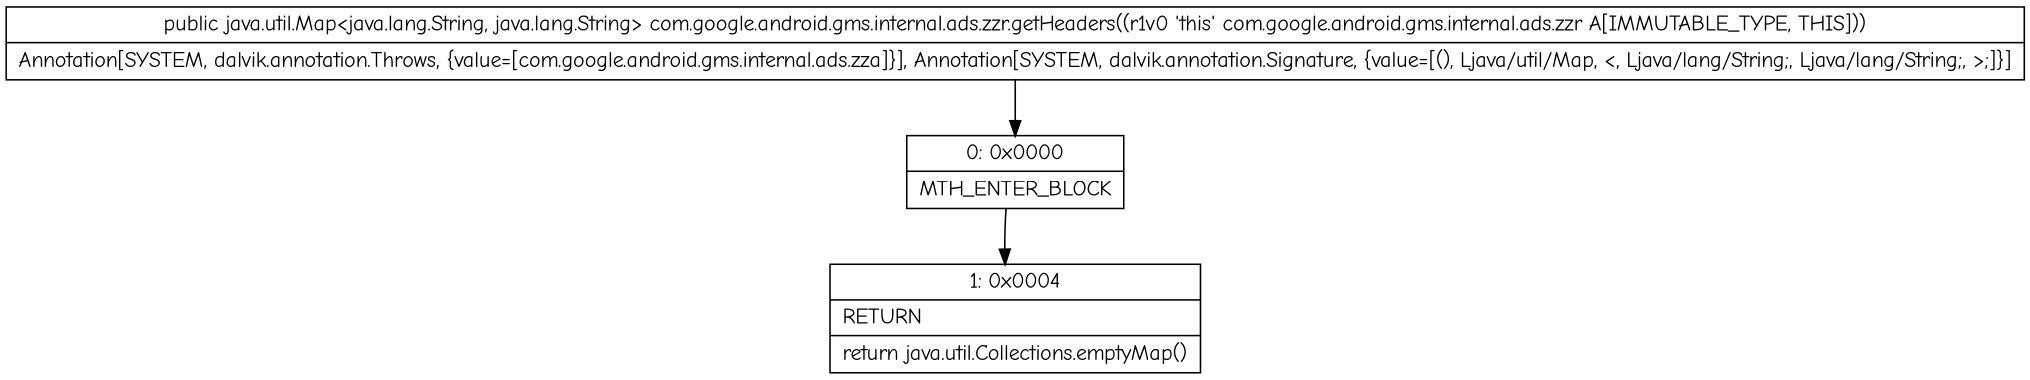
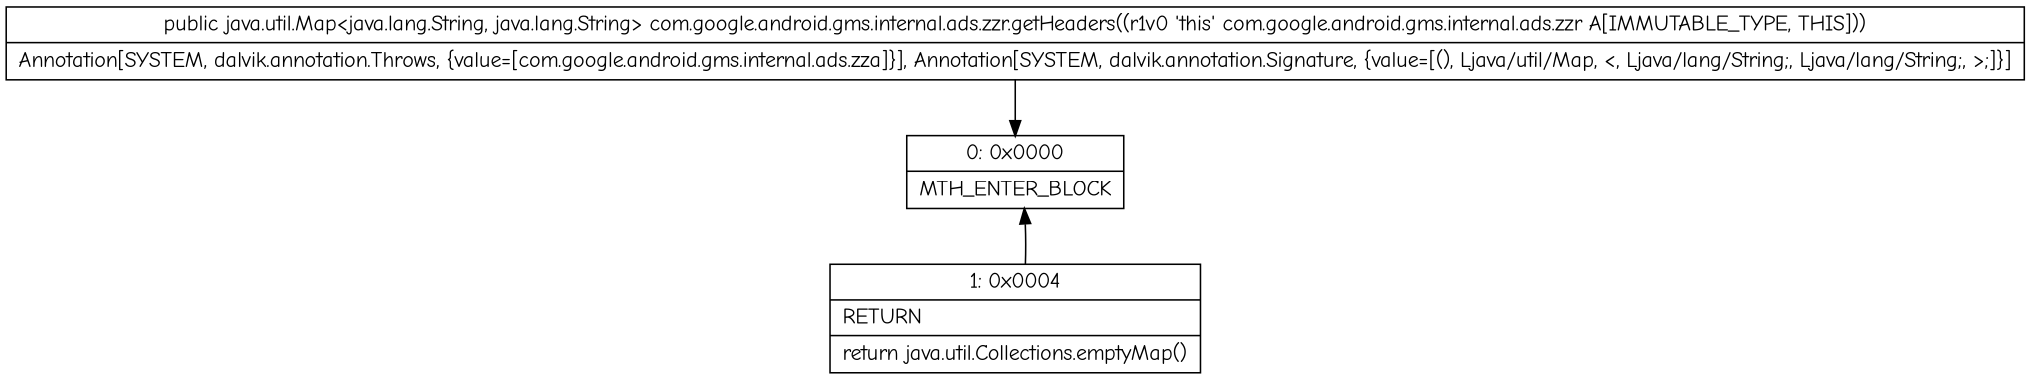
(1005, 229) -> (1026, 244)
